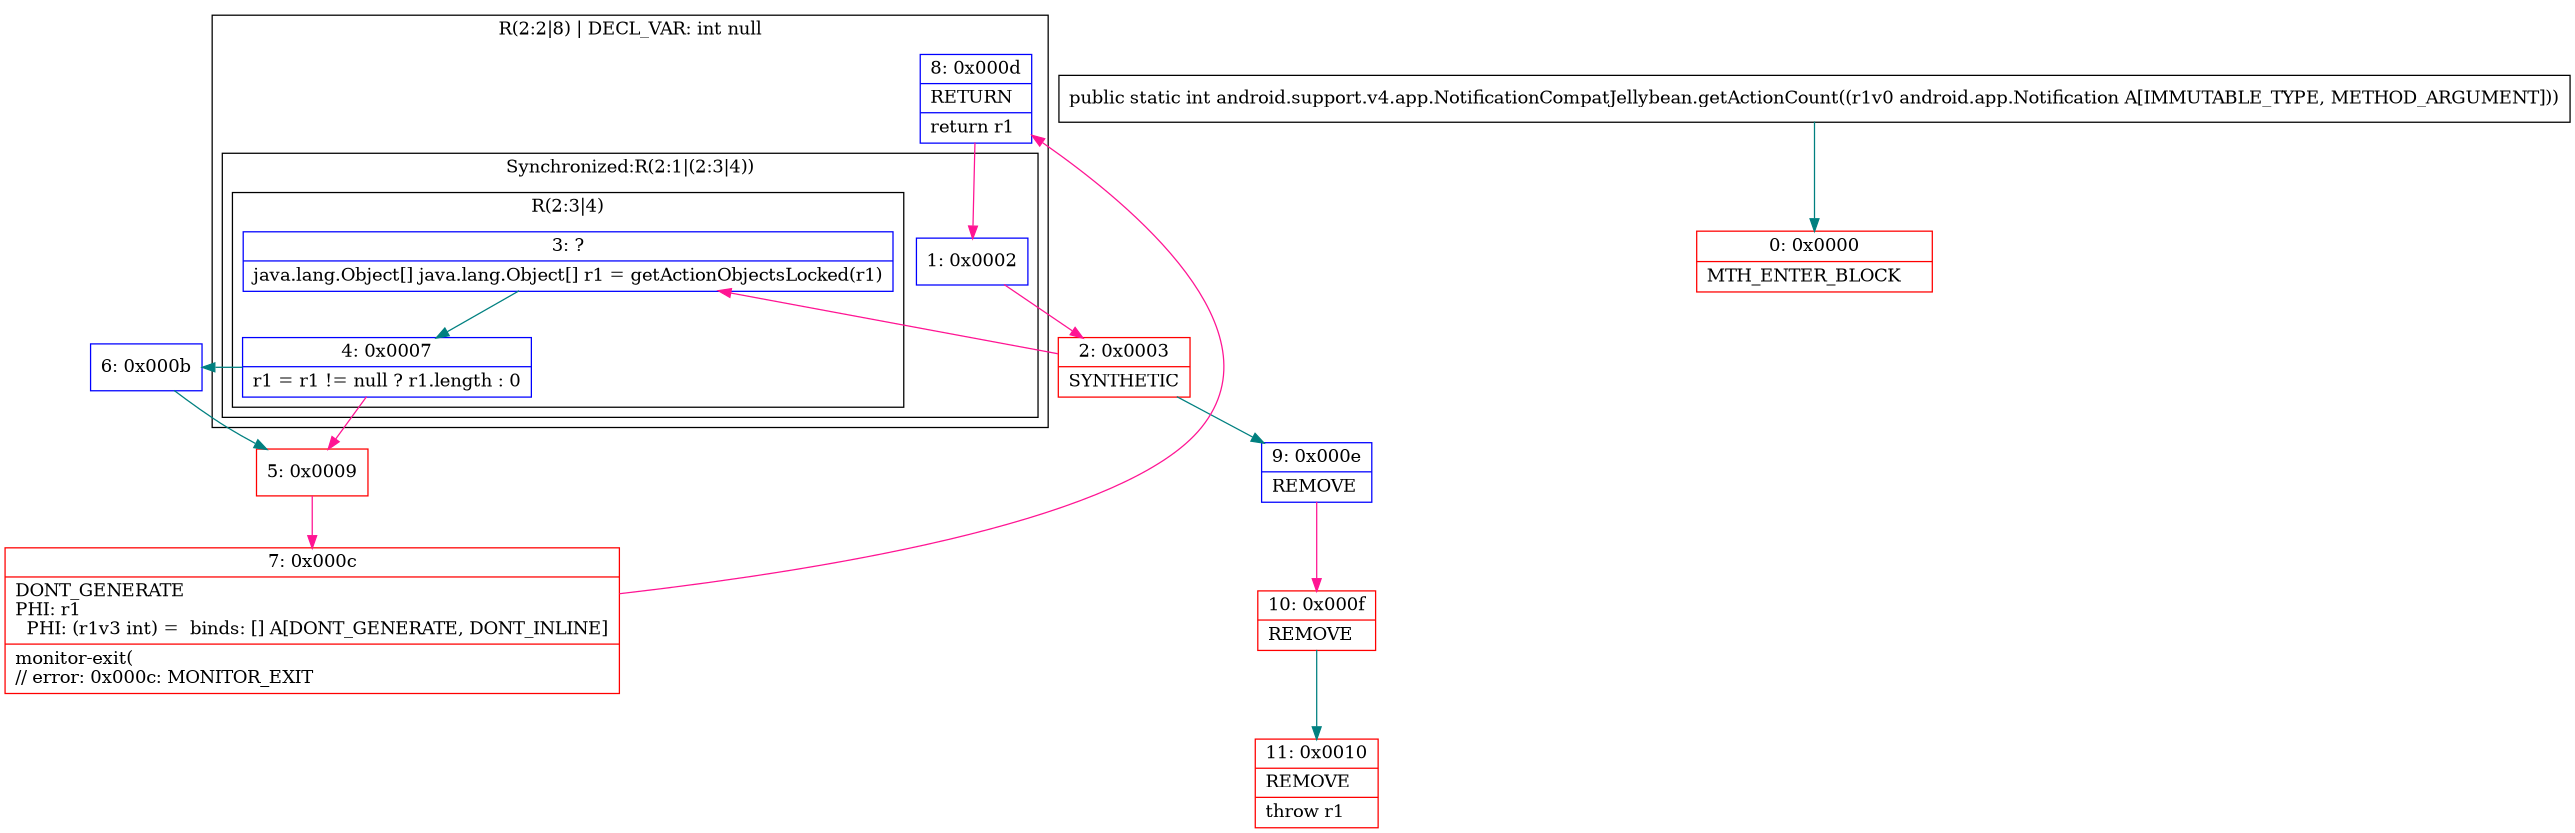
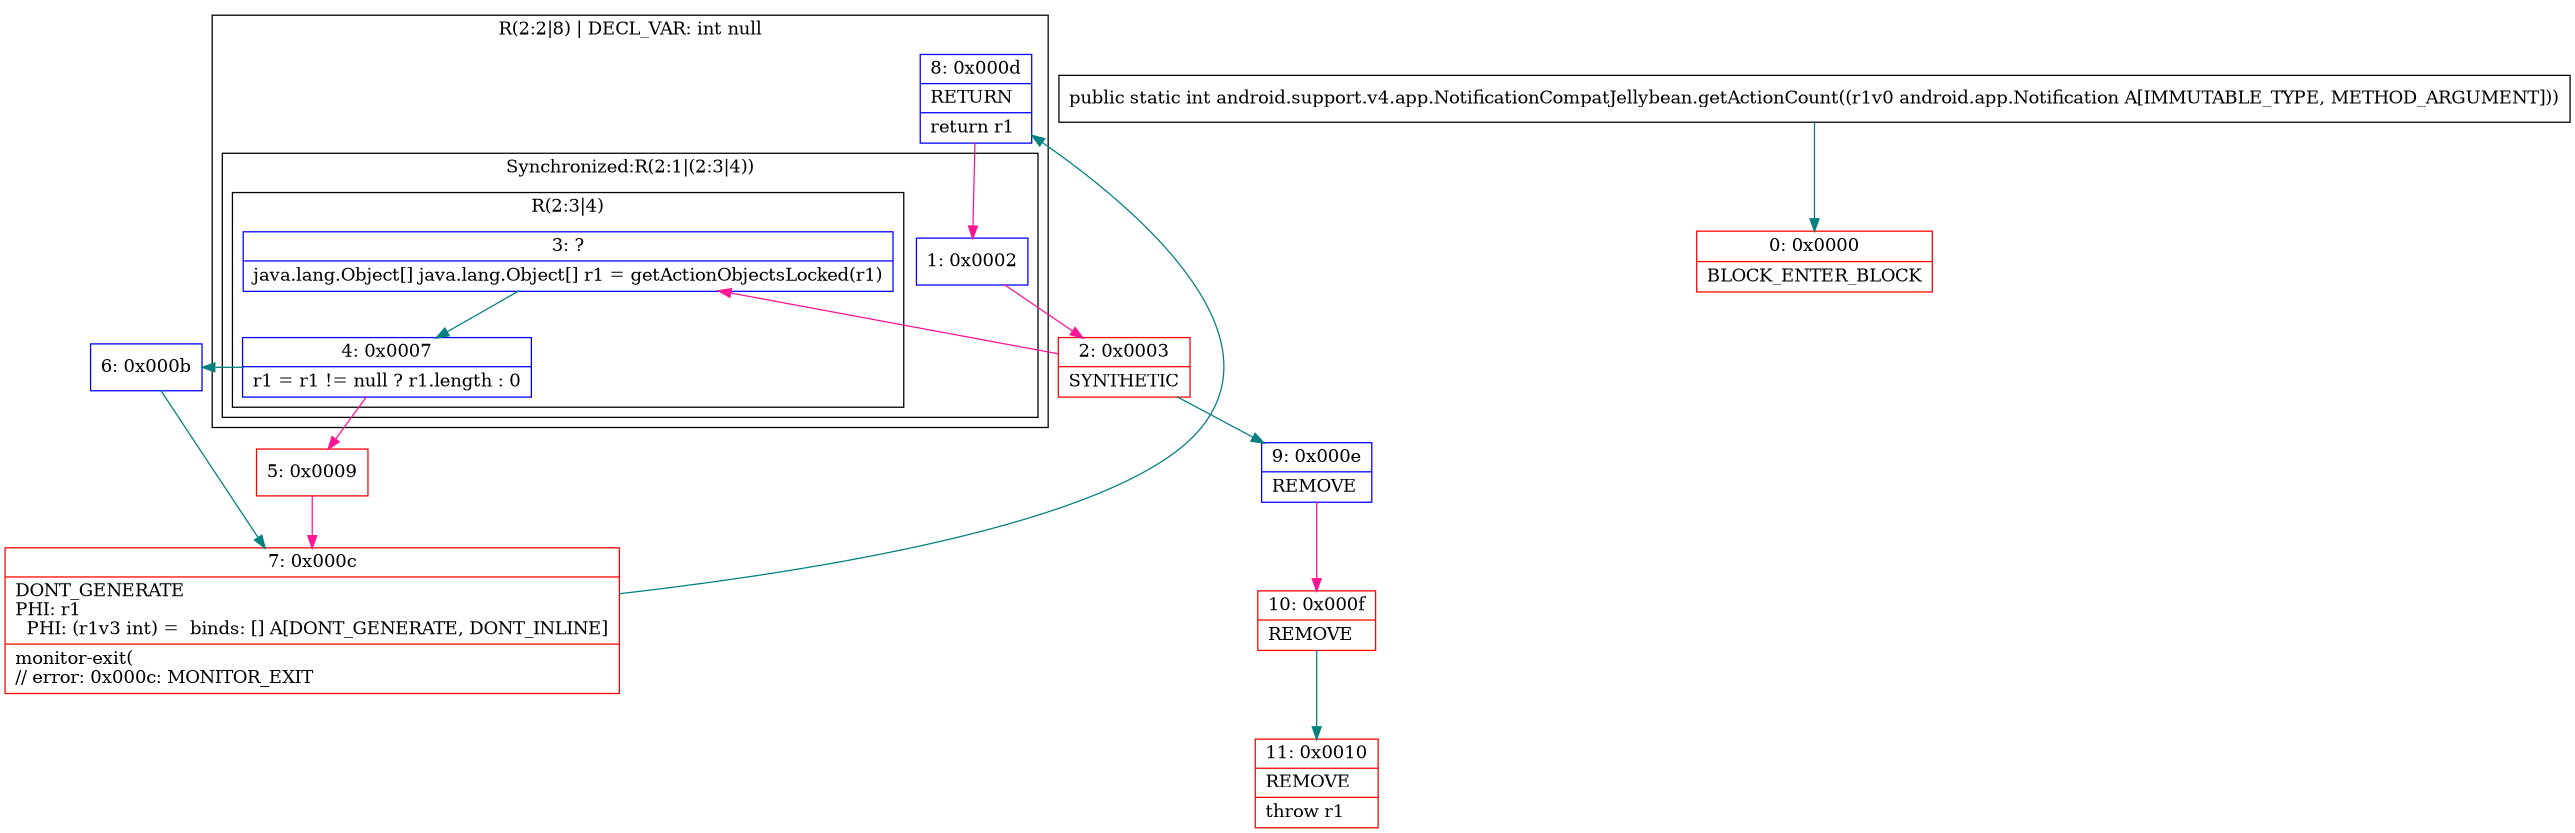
(1804, 276) -> (1814, 276)
(204, 412) -> (209, 464)
(1096, 494) -> (1096, 494)
